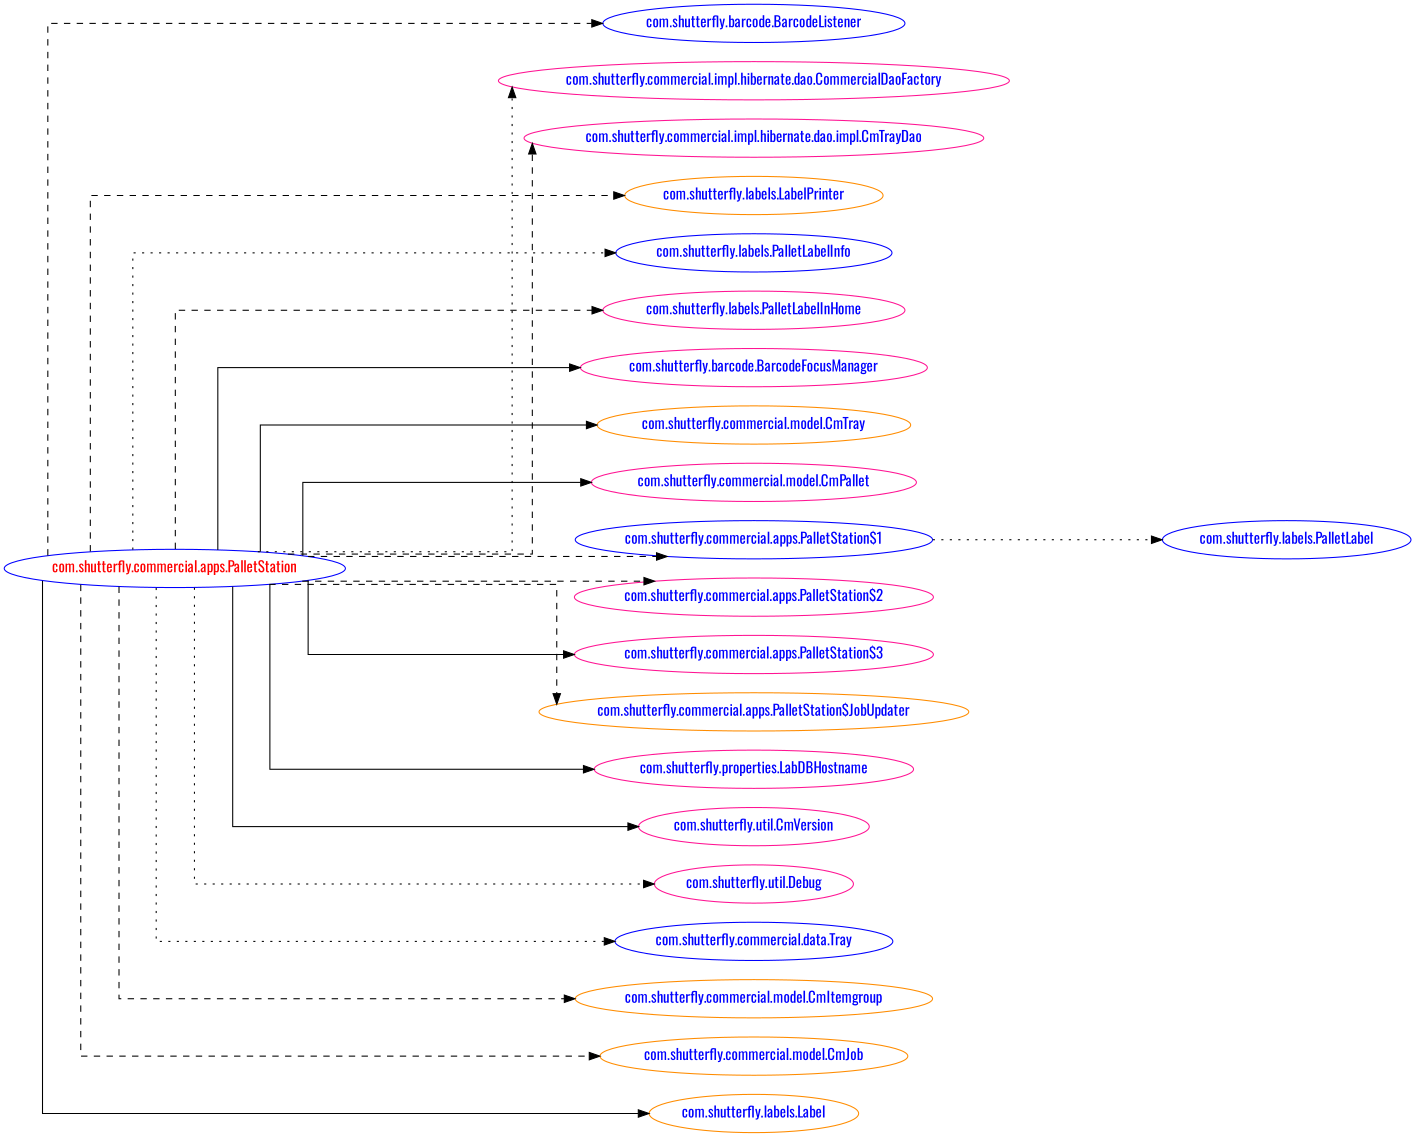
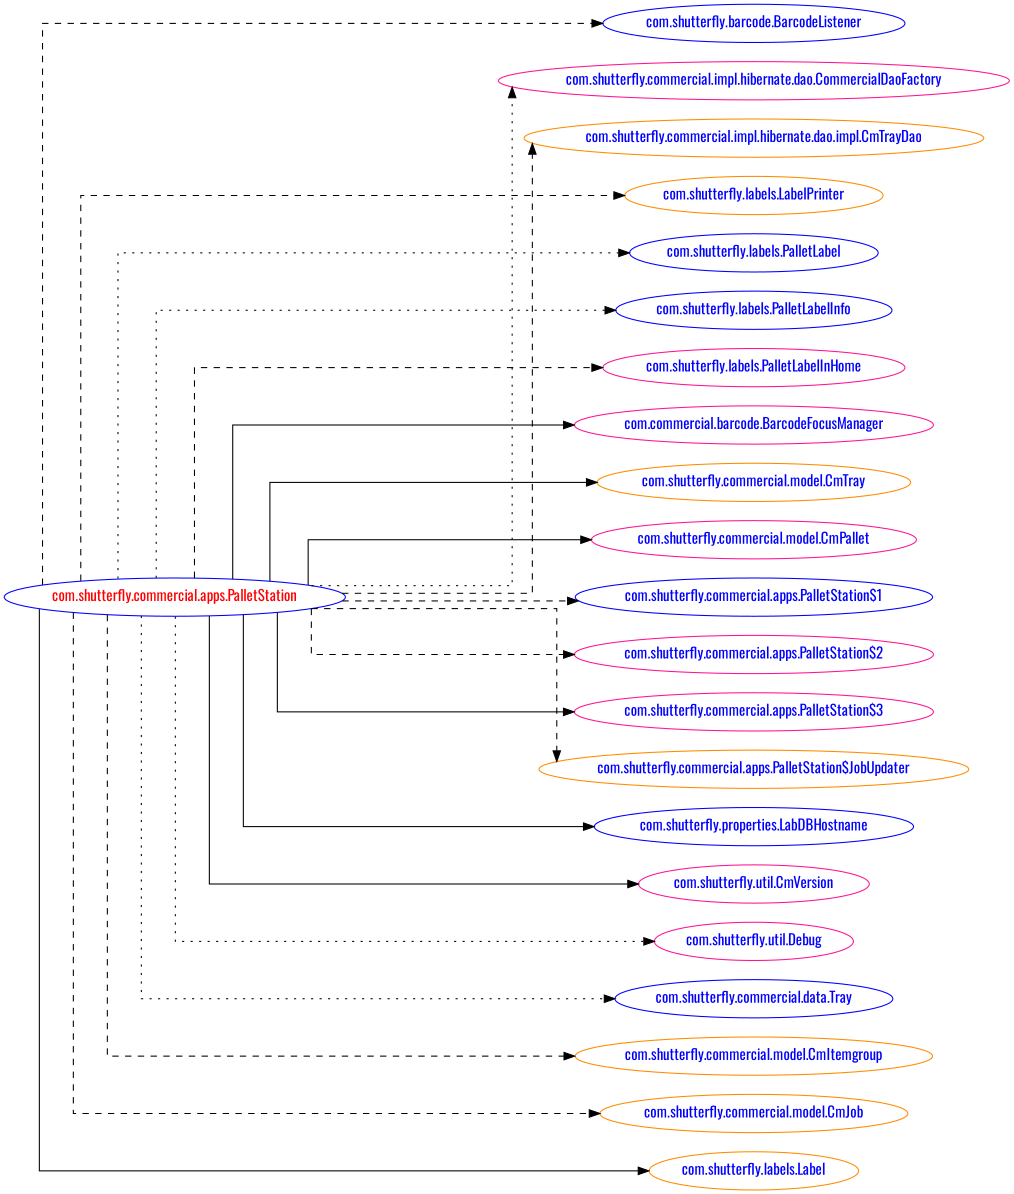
(754, 138) -> (754, 138)
(754, 368) -> (754, 425)
(1042, 540) -> (205, 253)
(754, 769) -> (754, 827)
